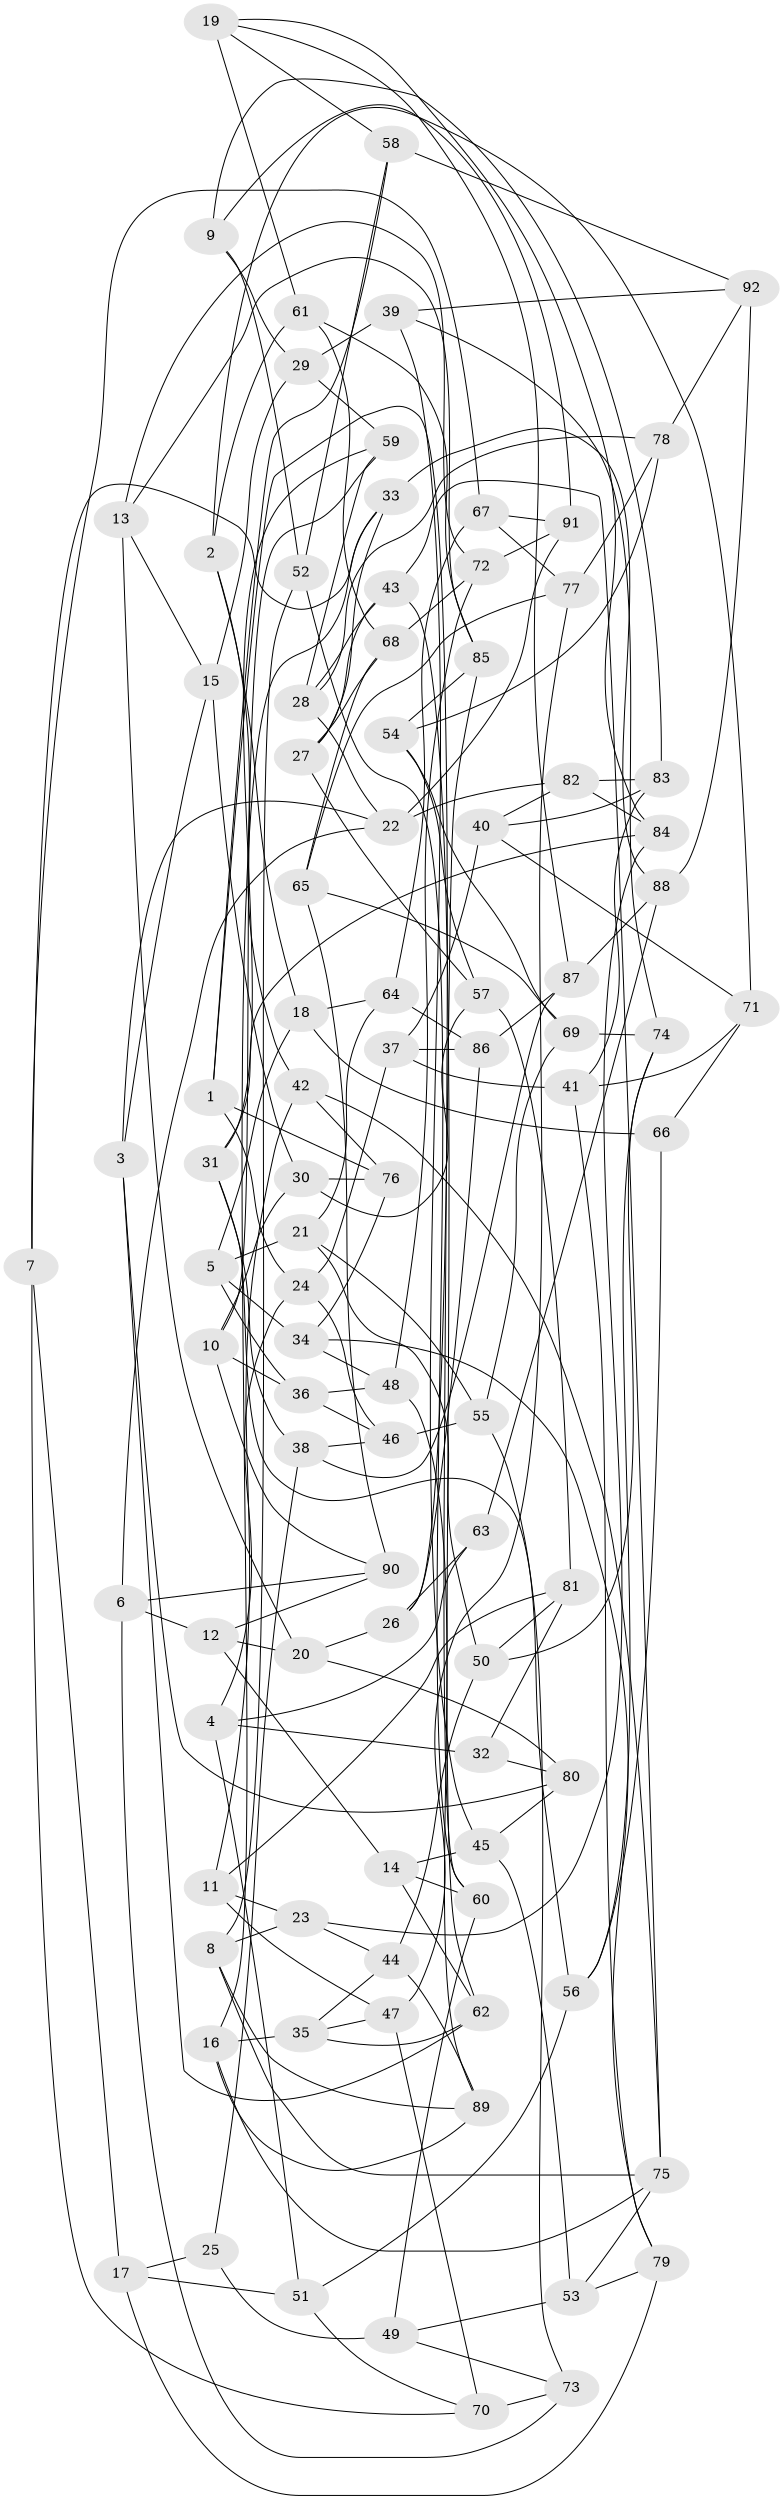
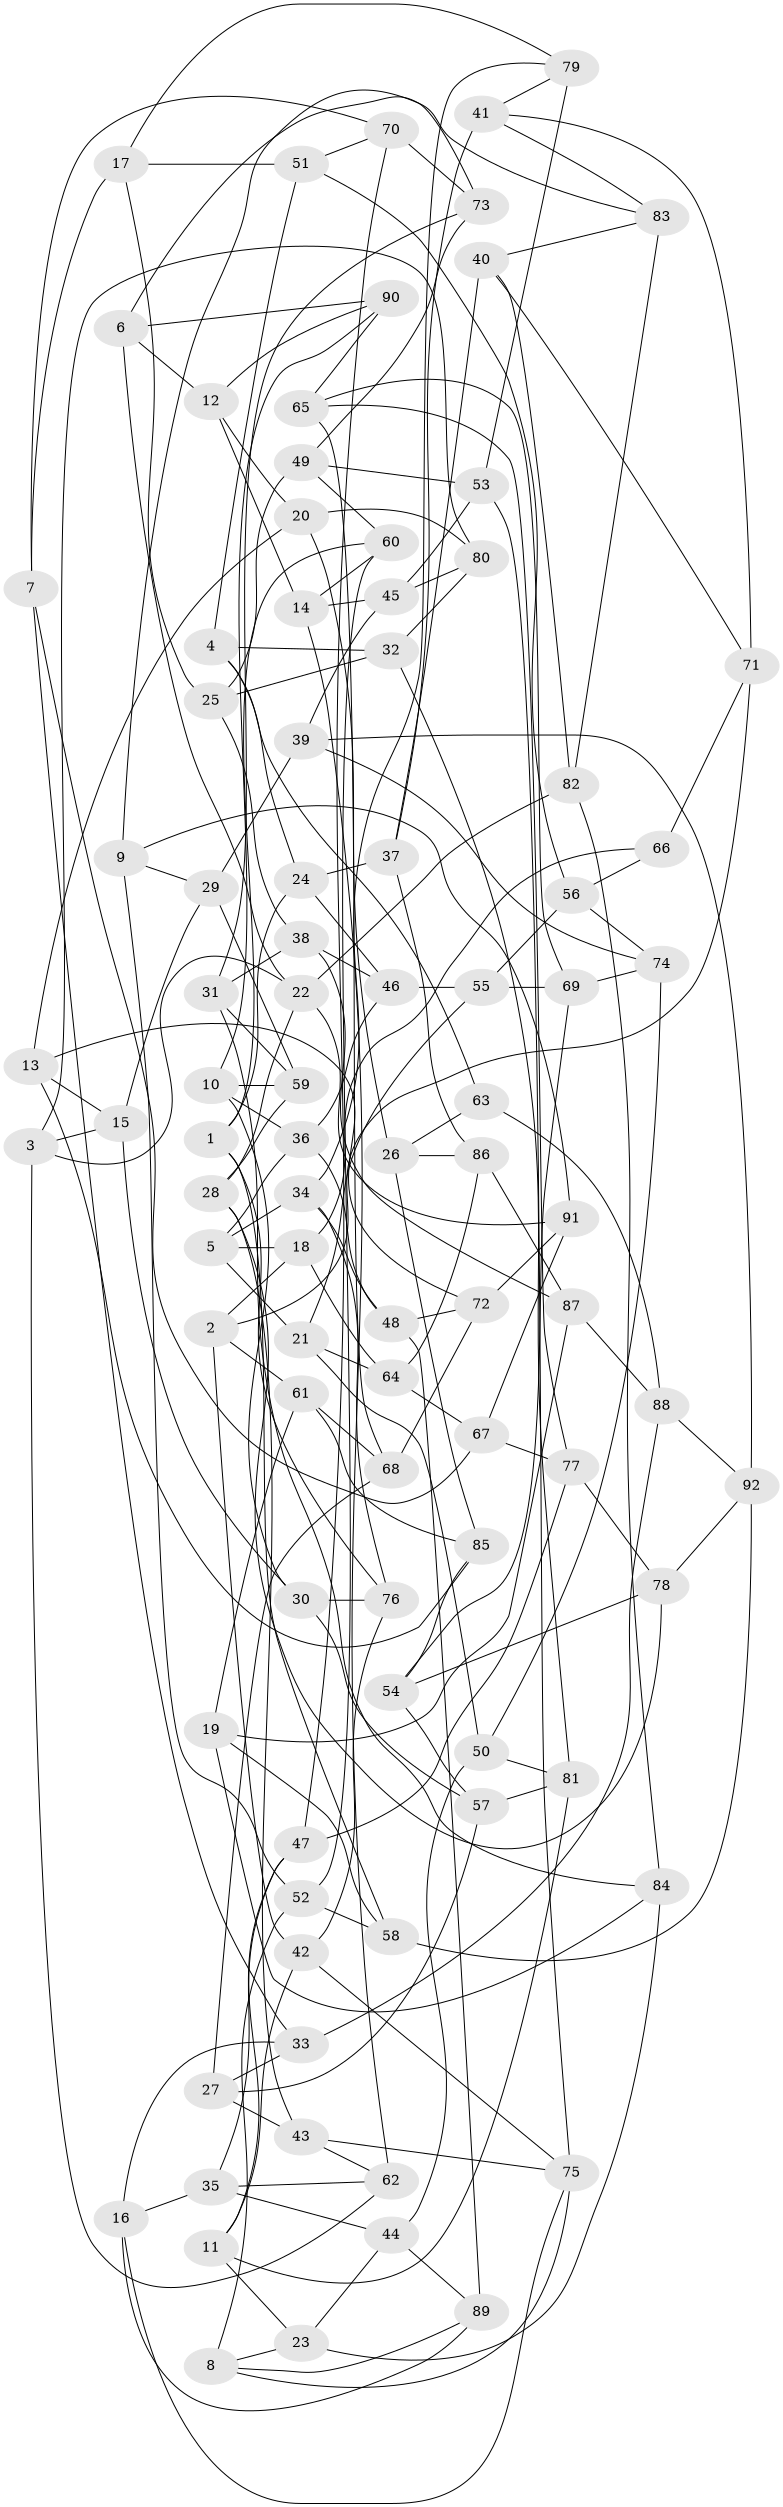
none -> (302, 676)
